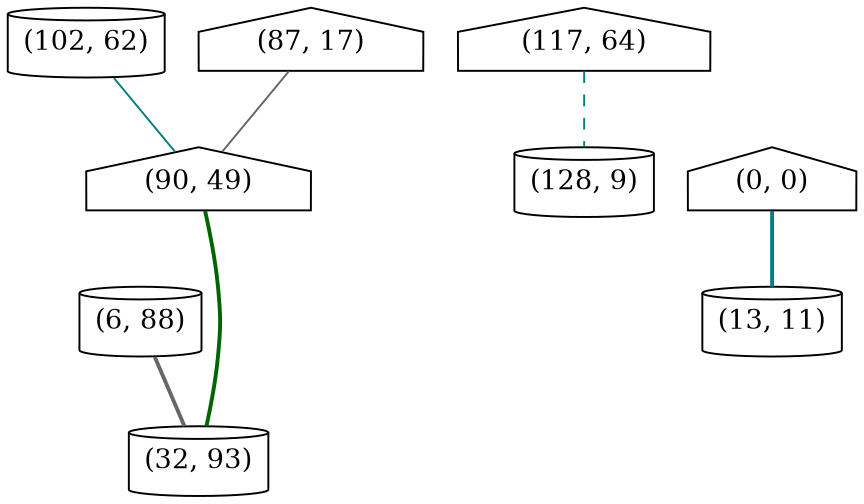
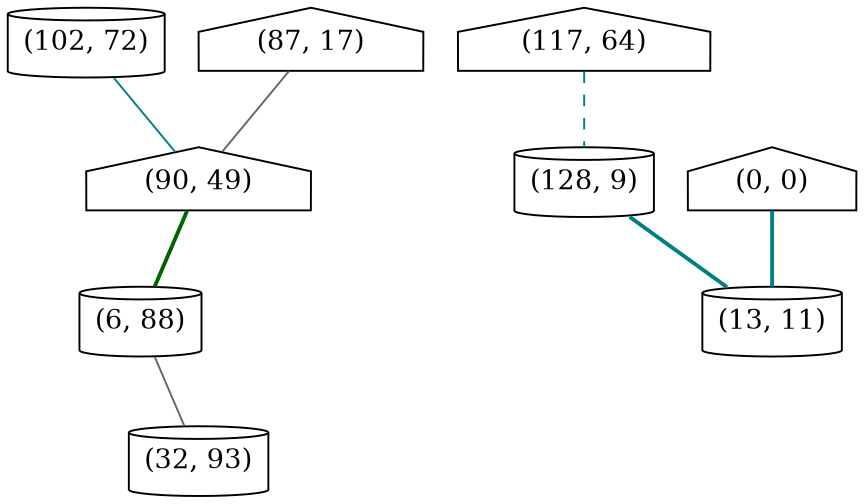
(86, 43) -> (86, 43)
none -> (678, 252)
(220, 318) -> (171, 249)
(170, 392) -> (170, 392)
